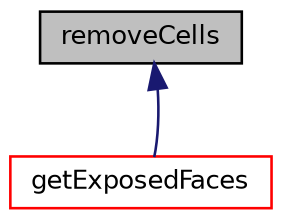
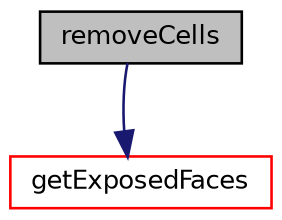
(158, 123) -> (124, 97)
